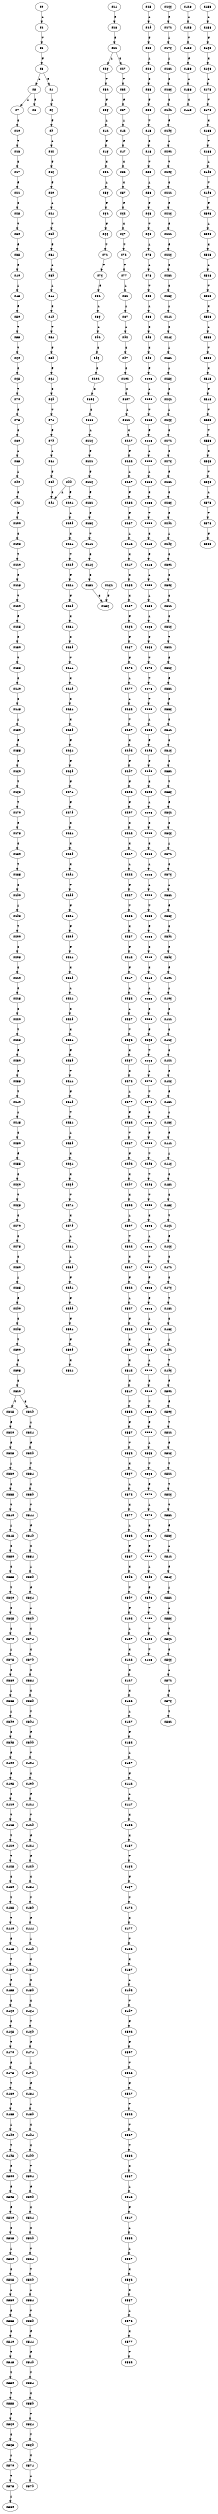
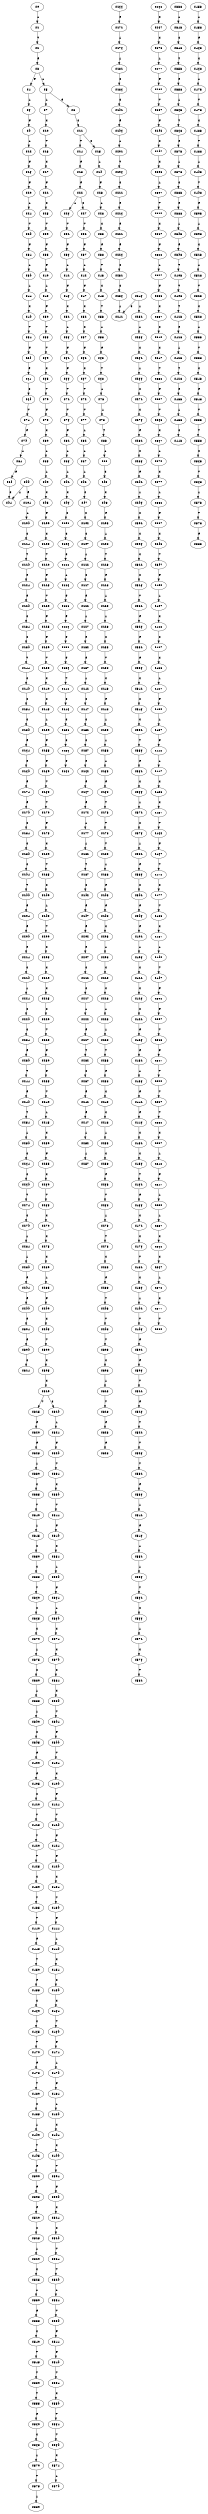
none -> (80, 131)
(168, 326) -> (130, 306)
none -> (178, 326)
(107, 595) -> (66, 760)
(129, 1028) -> none
(169, 1154) -> (140, 1112)
(149, 1329) -> none
